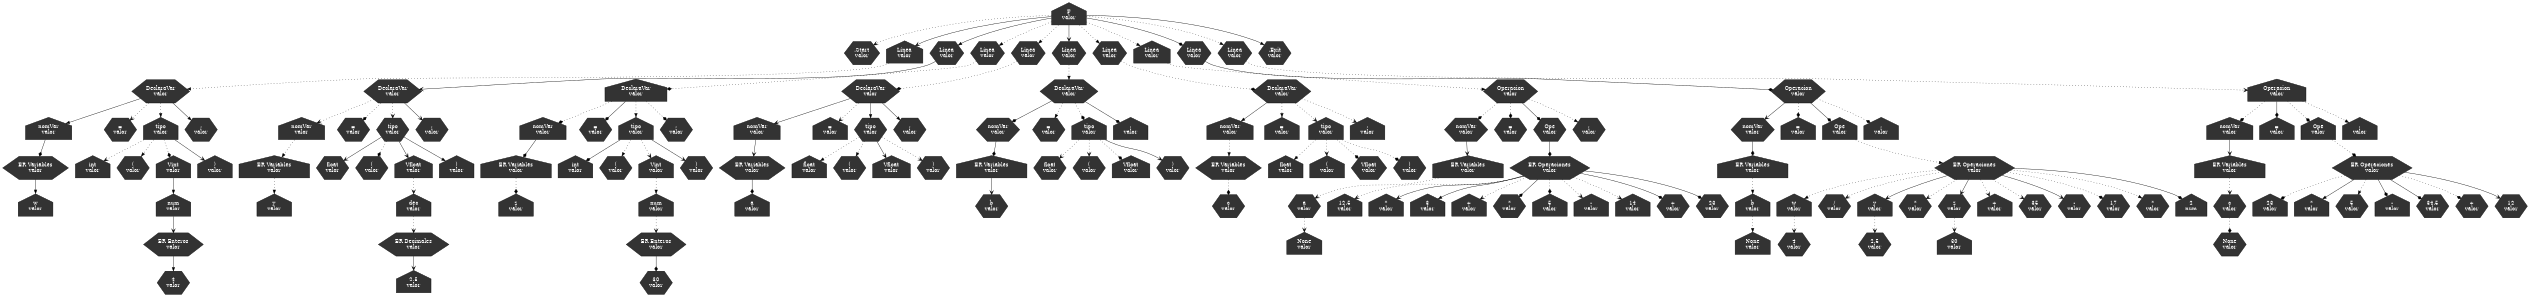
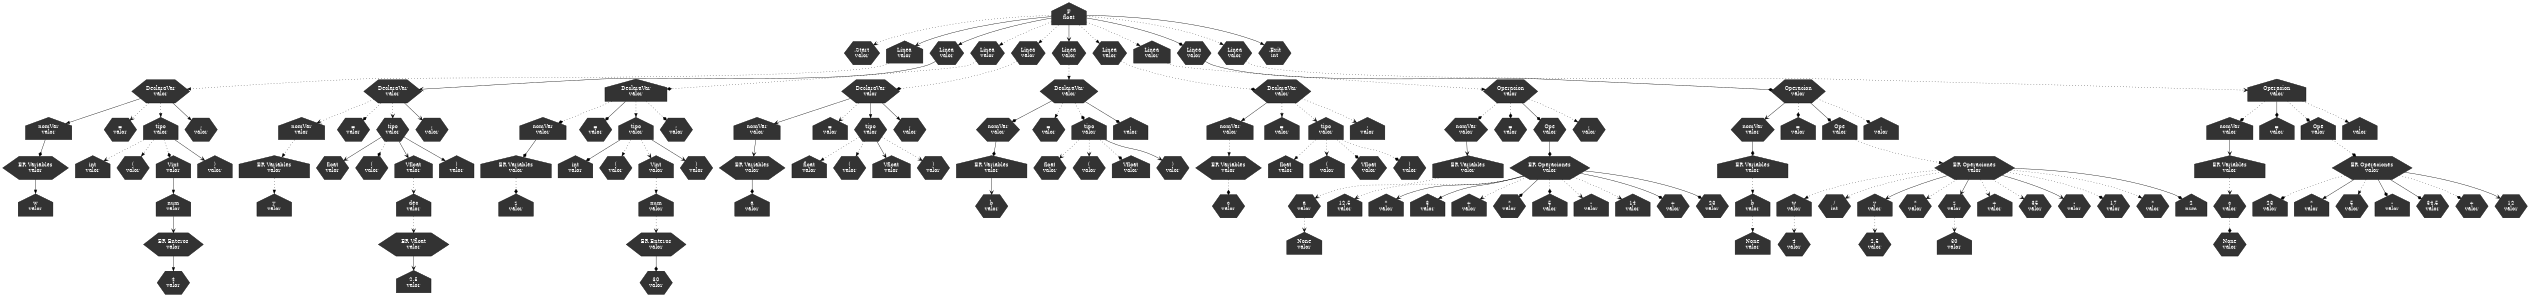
(1069, 15) -> (1069, 15)
(1275, 53) -> (1275, 53)
(1835, 206) -> (1835, 206)
(414, 244) -> (414, 244)
